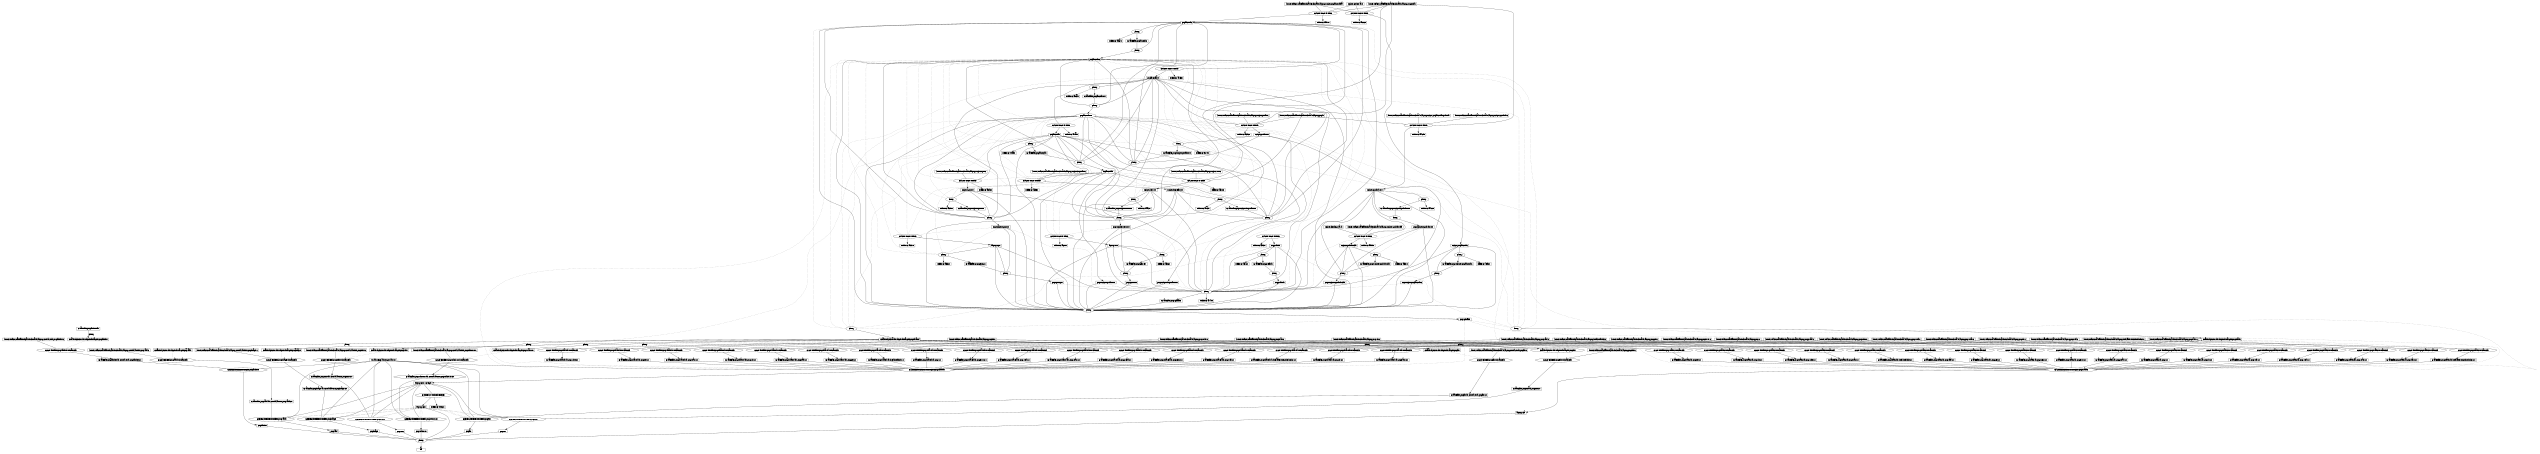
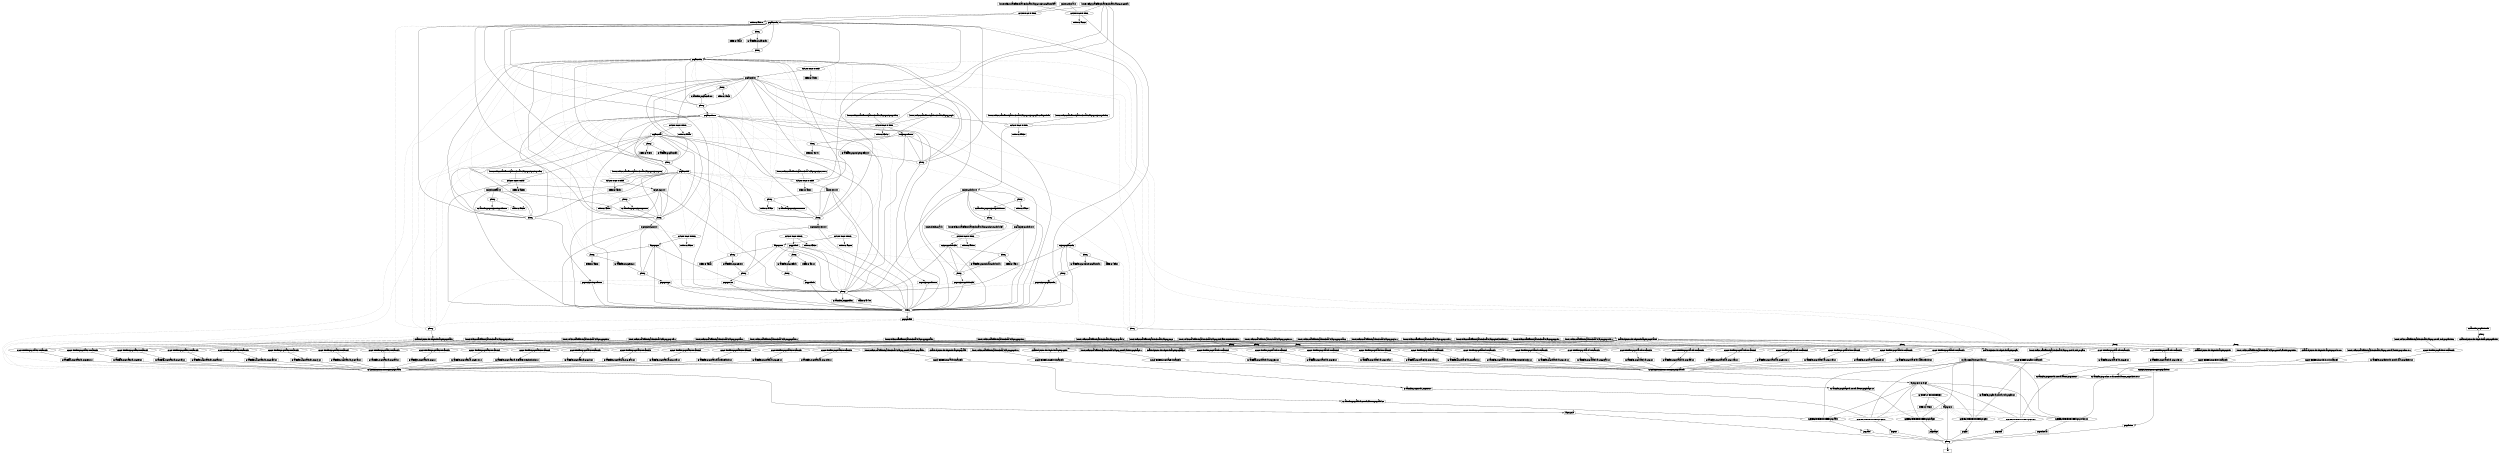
(882, 365) -> none
(334, 431) -> (1867, 432)
